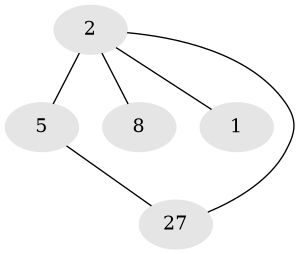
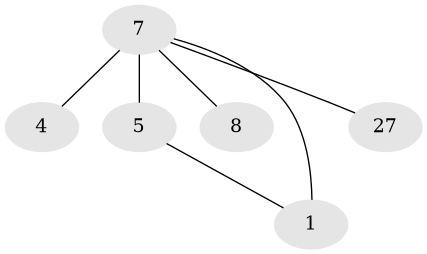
(91, 30) -> (139, 30)
none -> (42, 127)
(109, 176) -> (225, 176)
